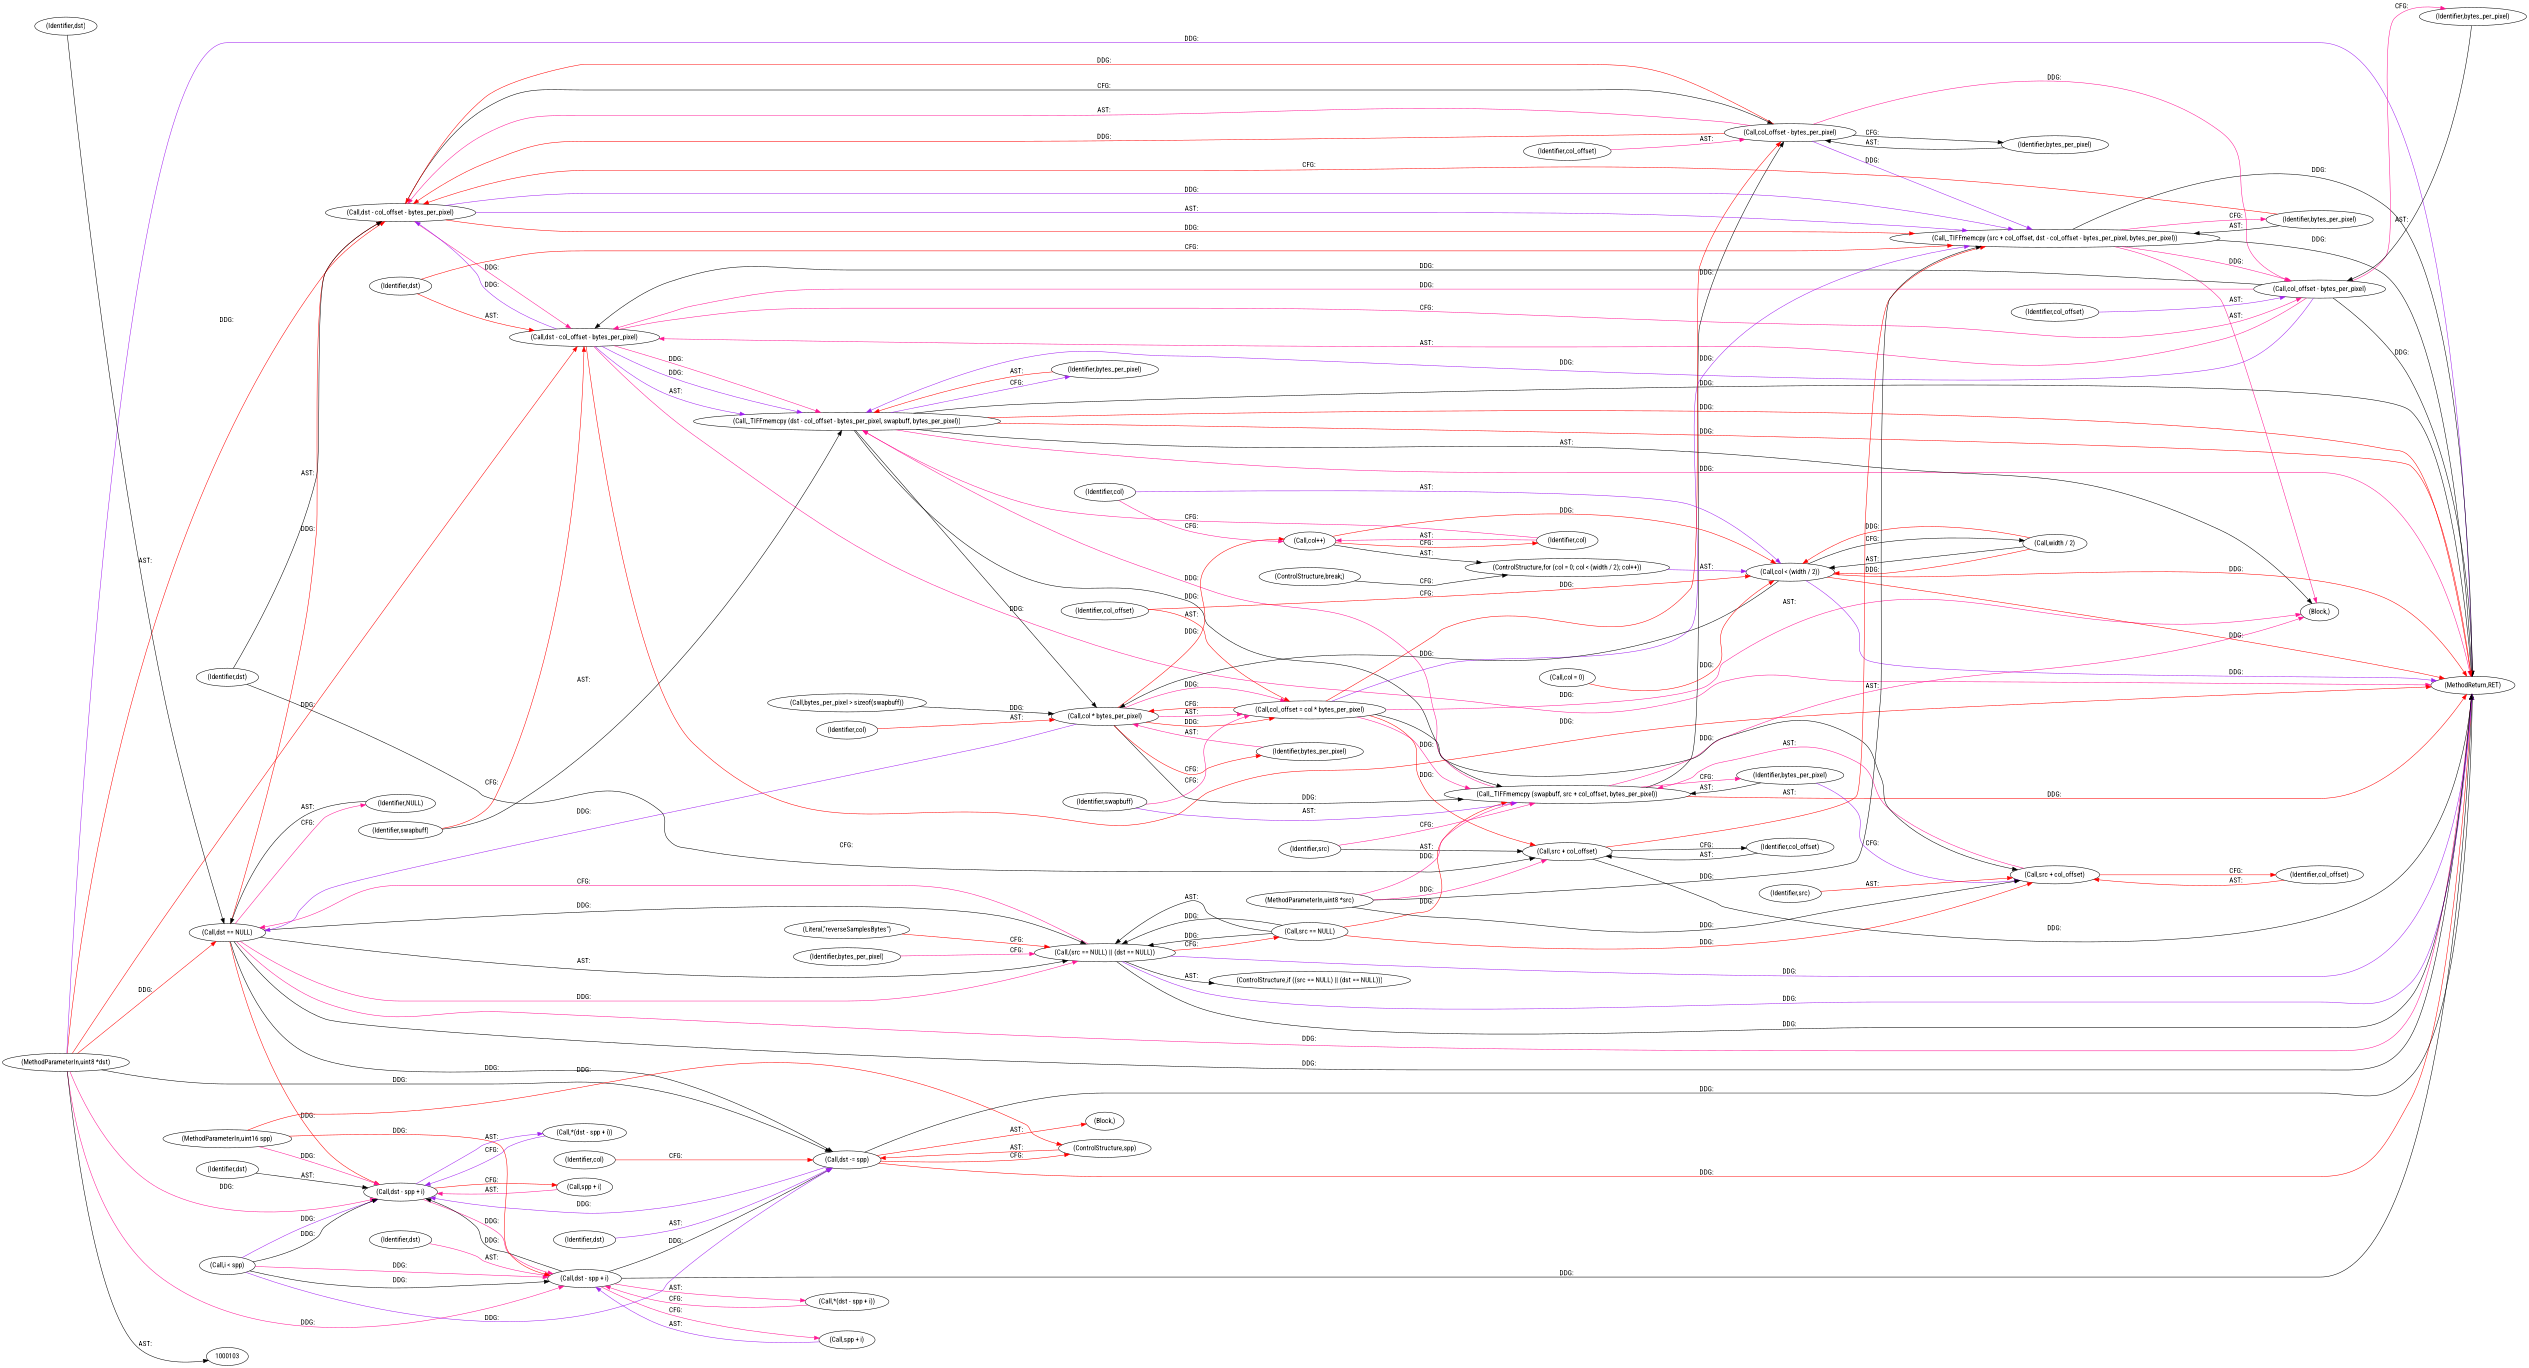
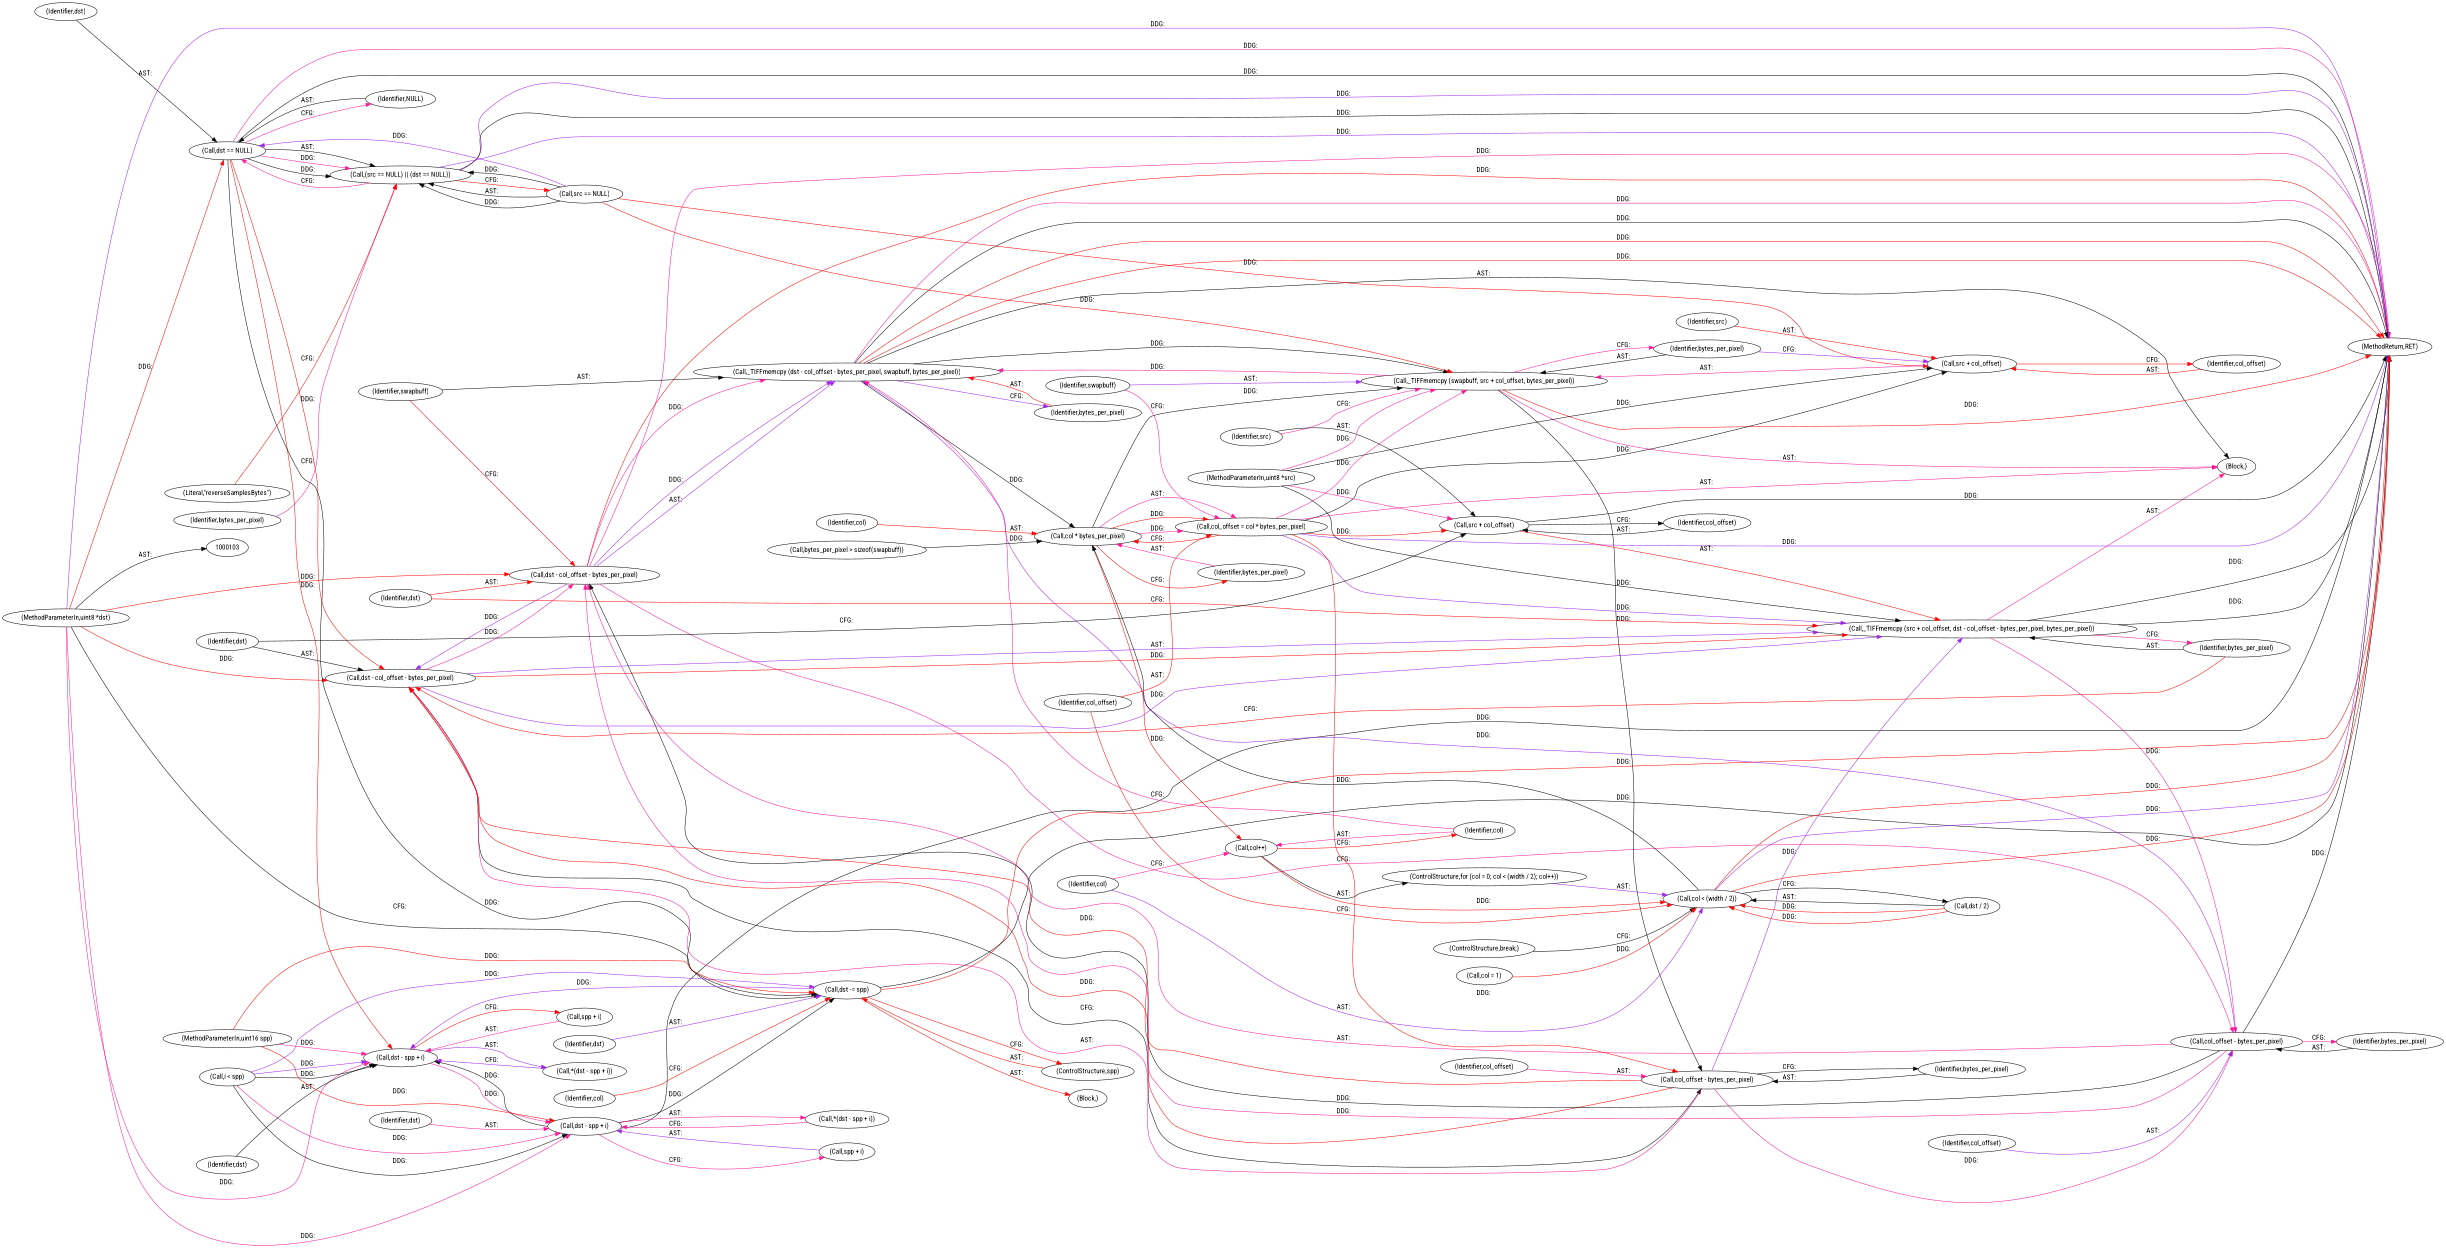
(2055, 544) -> (1972, 906)
none -> (1895, 546)
(1429, 586) -> (1615, 944)
(1567, 678) -> (1484, 976)
(666, 813) -> (418, 145)
(1310, 980) -> none
(638, 1077) -> (509, 960)
(401, 1080) -> (401, 907)
